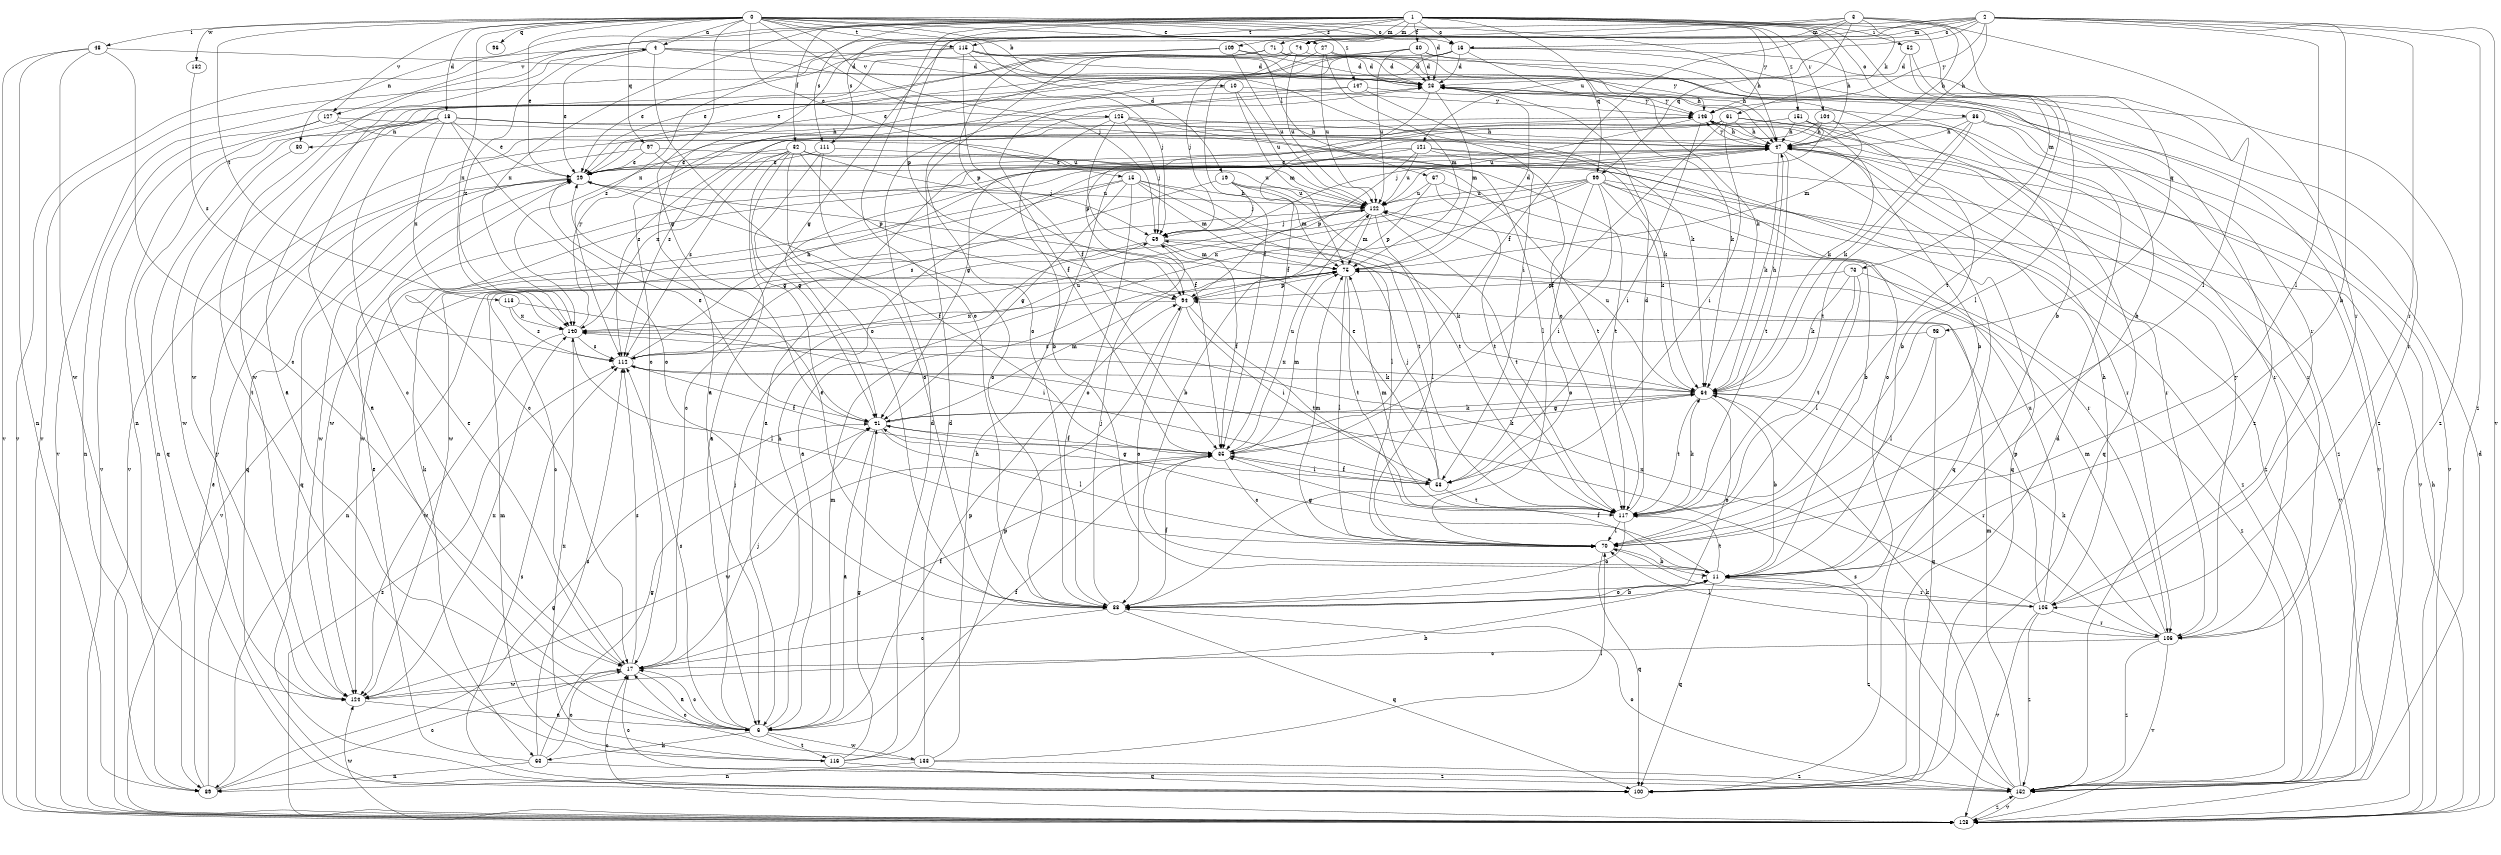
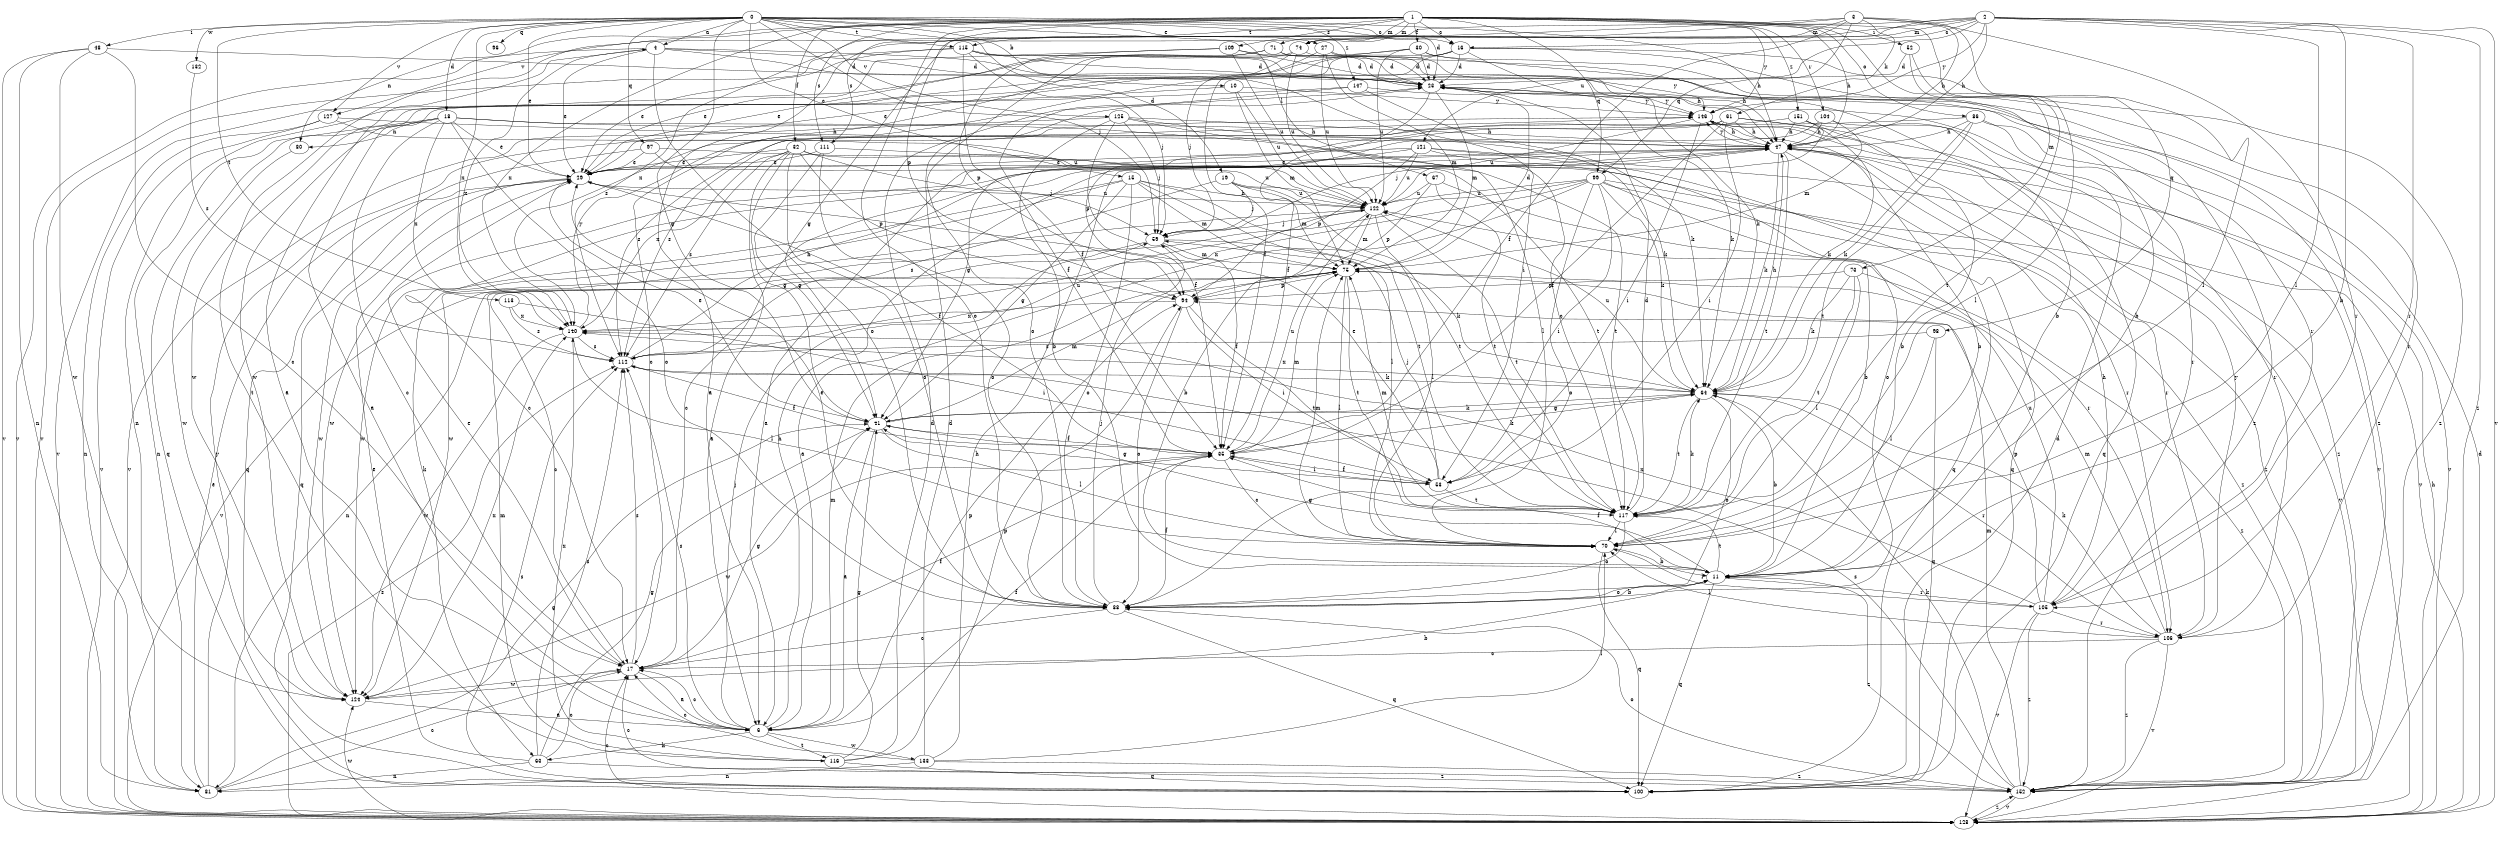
(2275, 324) -> (2191, 321)
(758, 547) -> (758, 547)
(208, 792) -> (208, 792)
